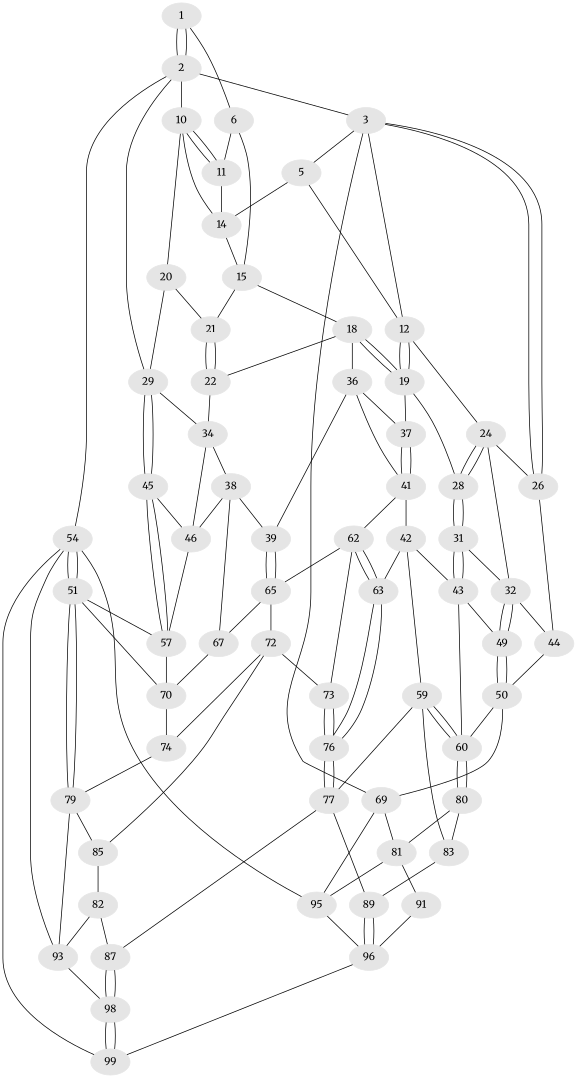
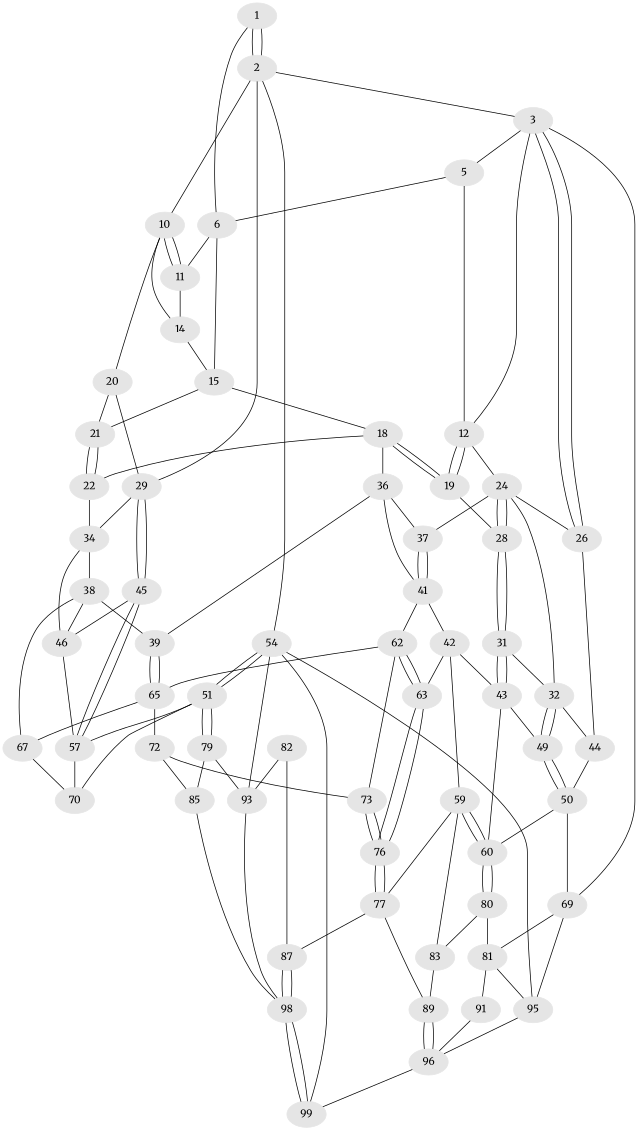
(261, 199) -> (341, 199)
(405, 408) -> (462, 513)
(166, 748) -> none
(98, 879) -> (224, 912)
